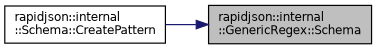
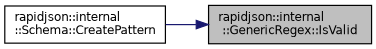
(290, 25) -> (290, 25)
